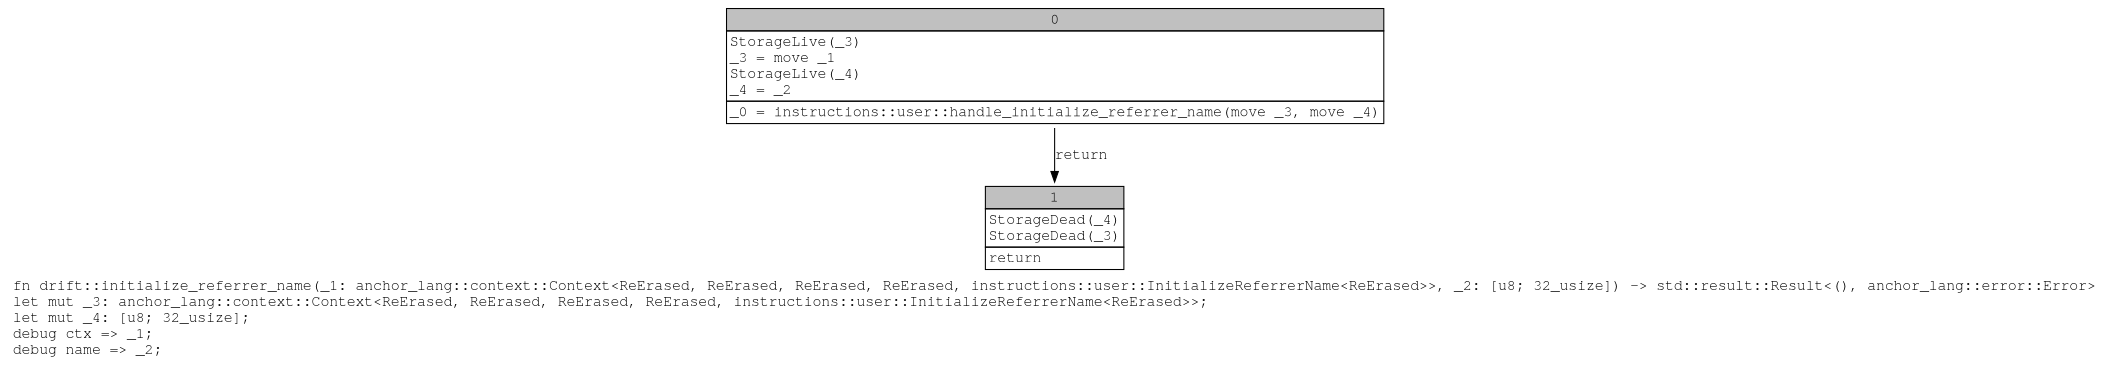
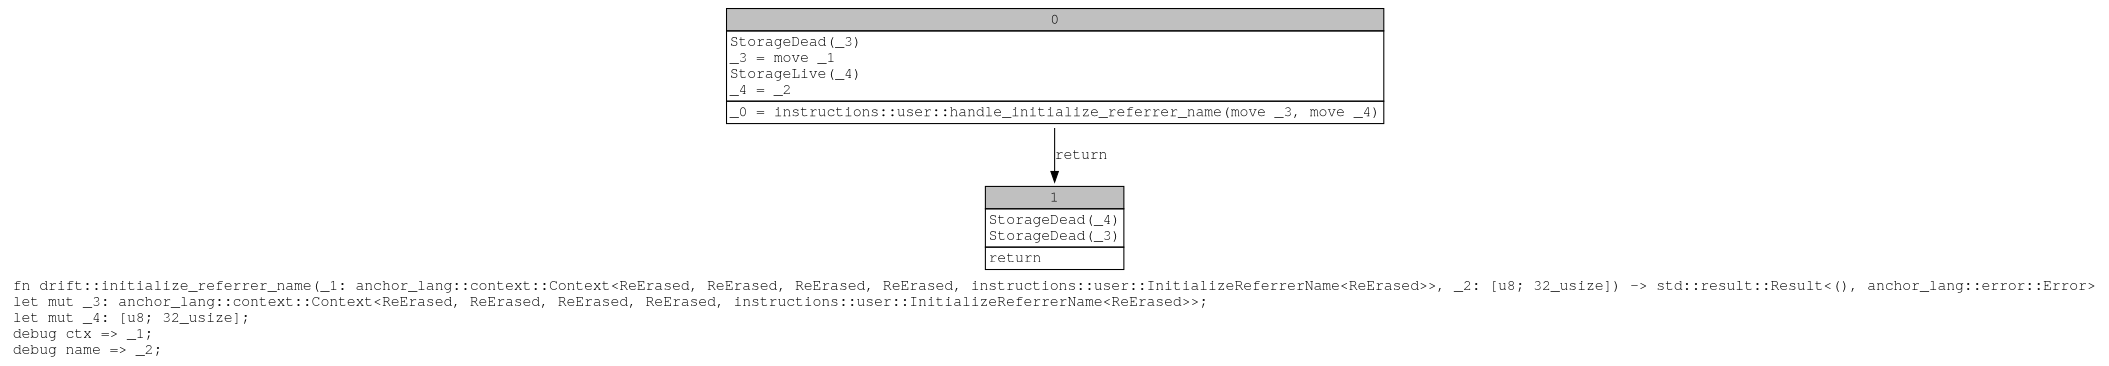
(796, 42) -> (796, 42)
